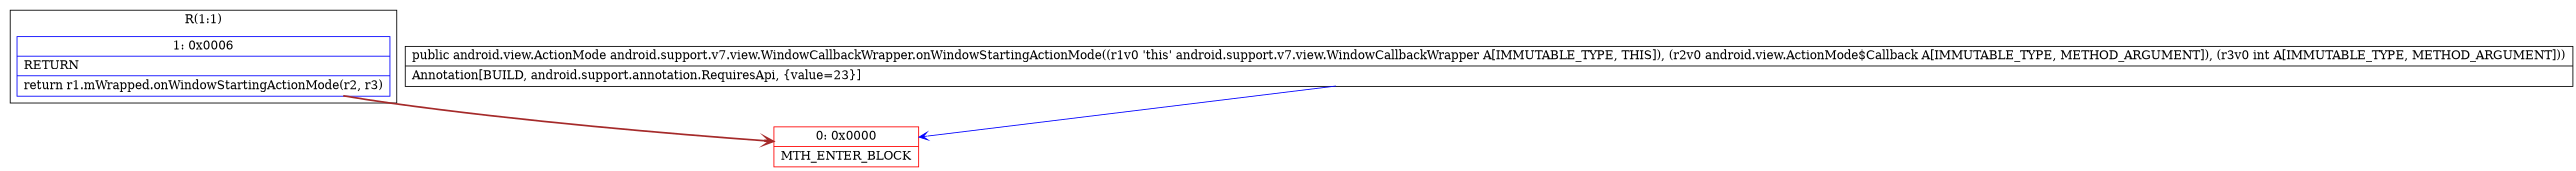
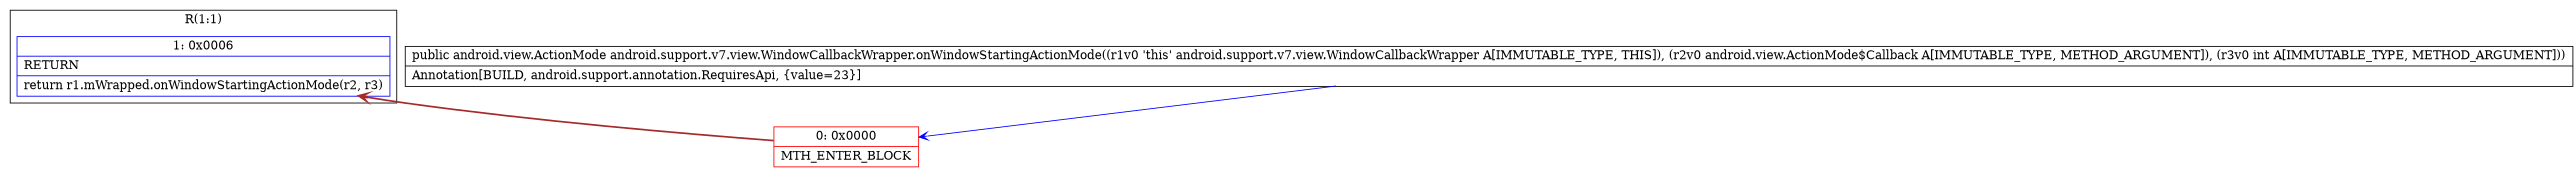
(554, 122) -> (570, 123)
